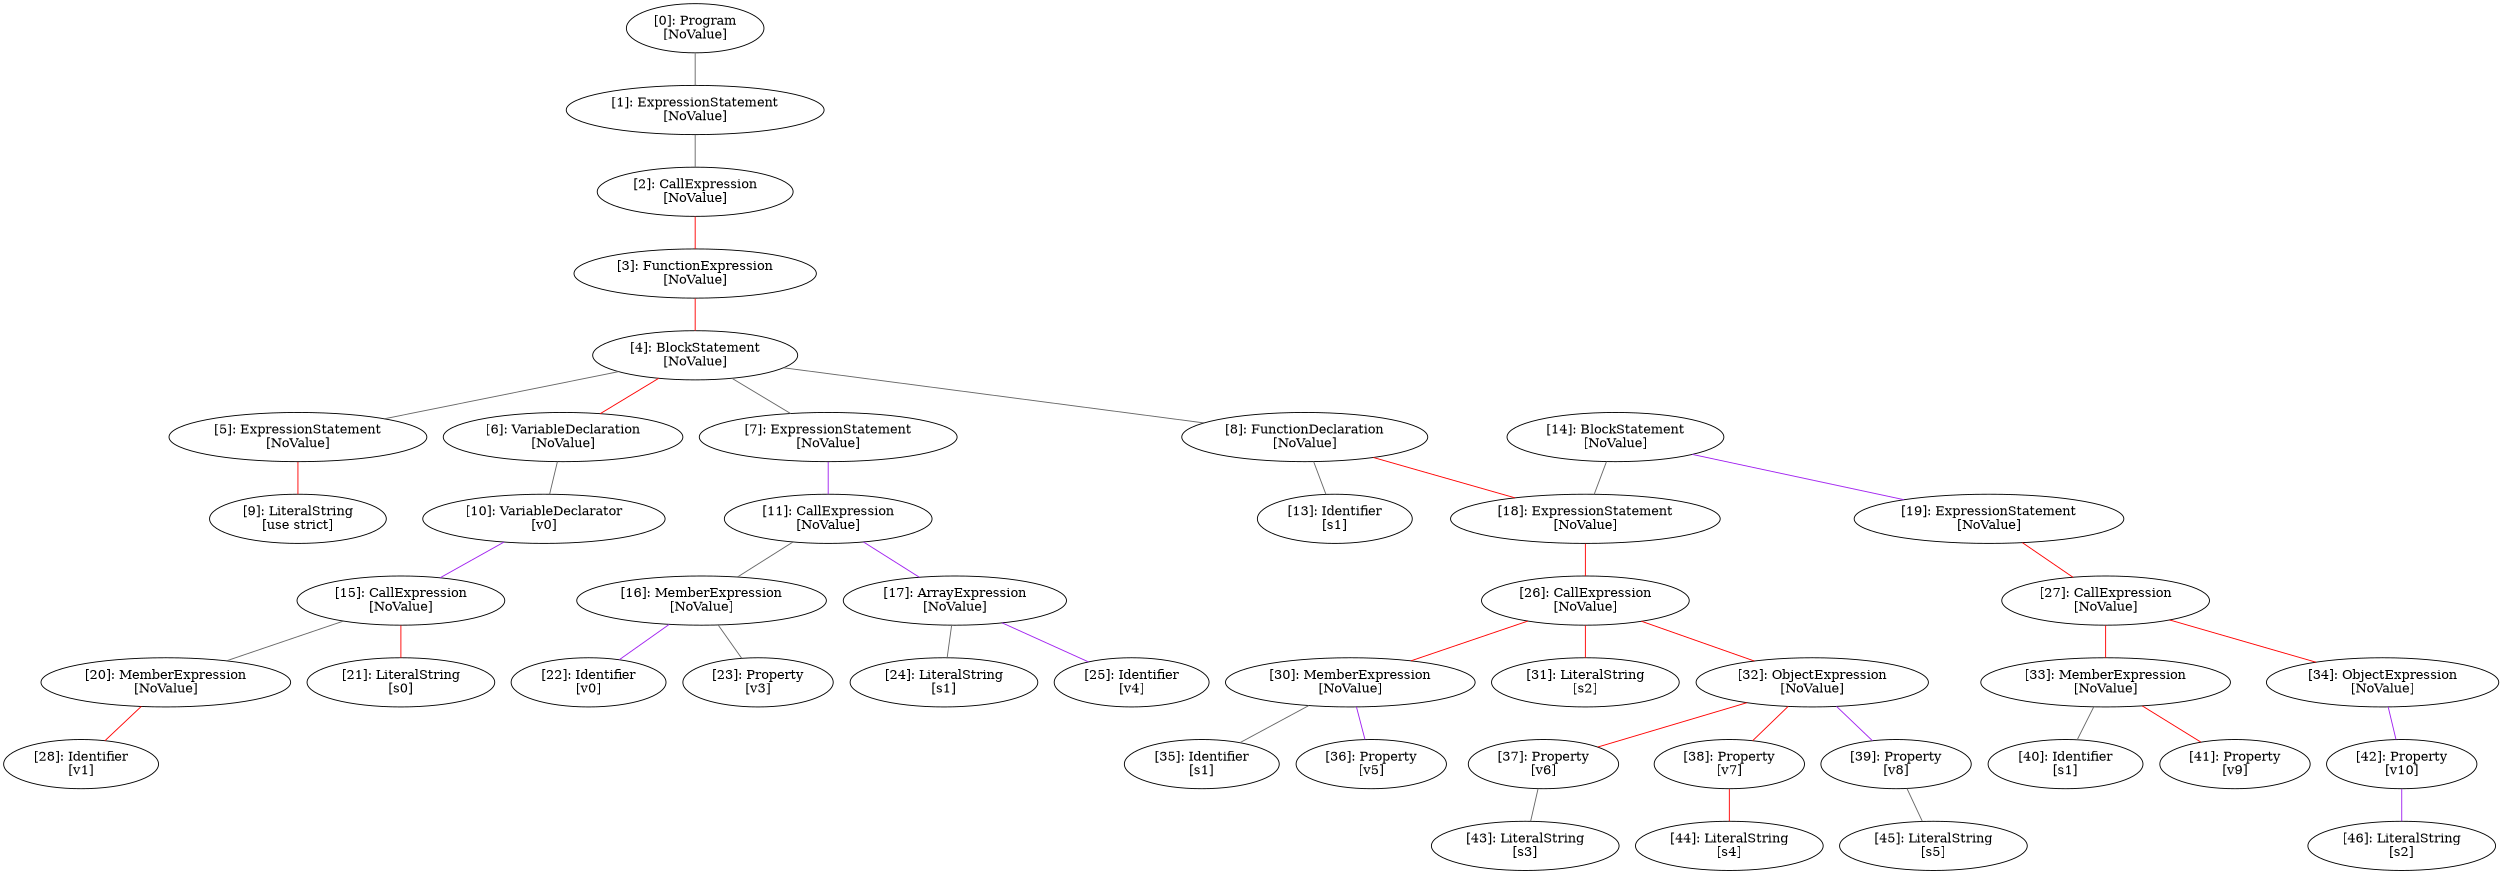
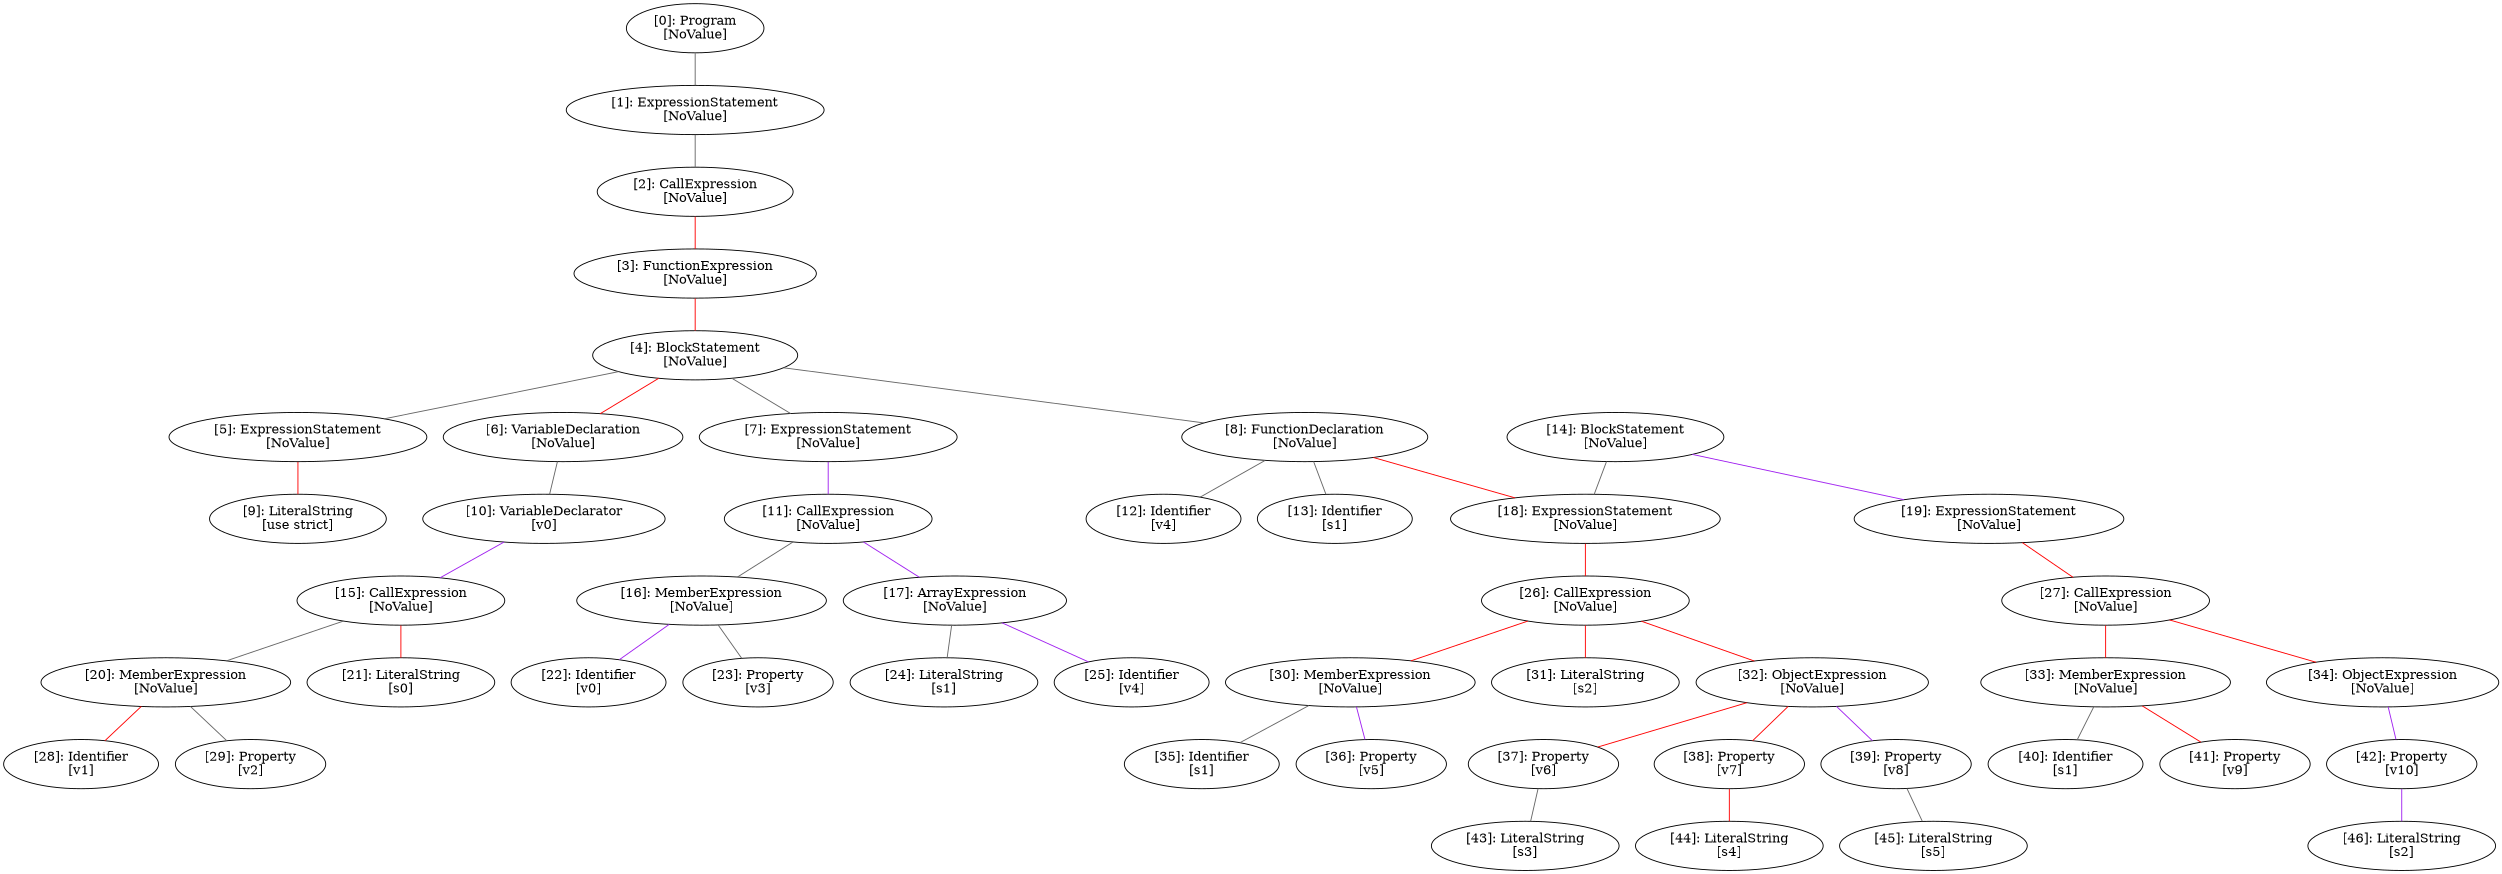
none -> (1164, 519)
none -> (251, 764)
